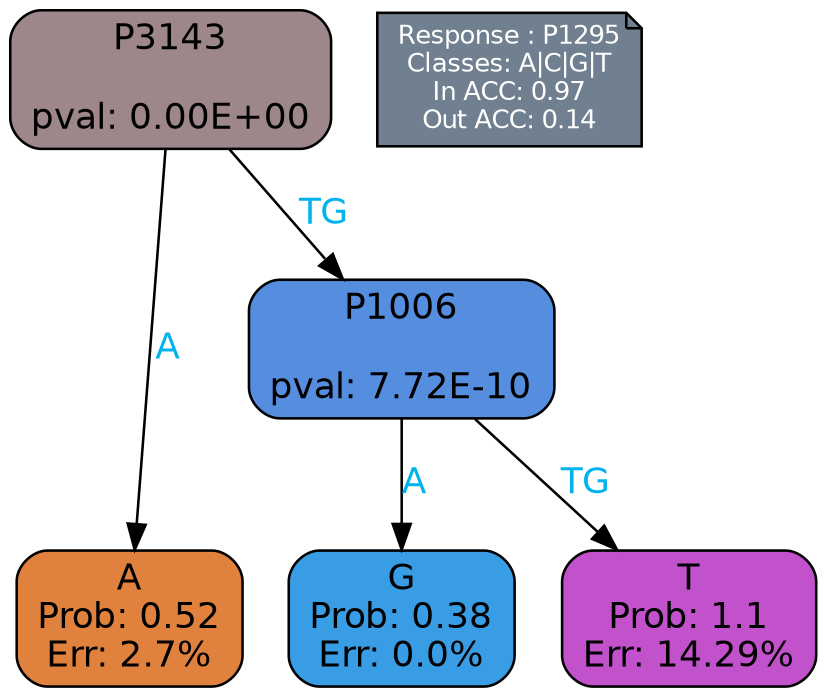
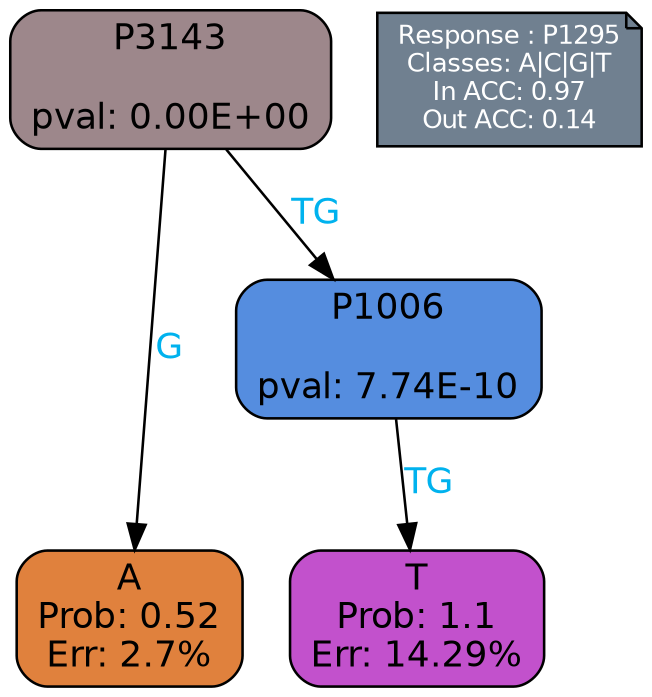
(168, 349) -> (169, 349)
(402, 349) -> (389, 349)
(402, 619) -> none
